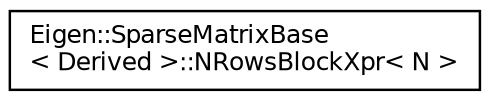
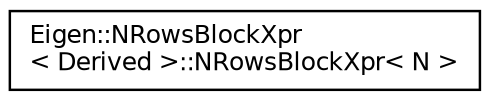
(245, 50) -> (245, 50)
